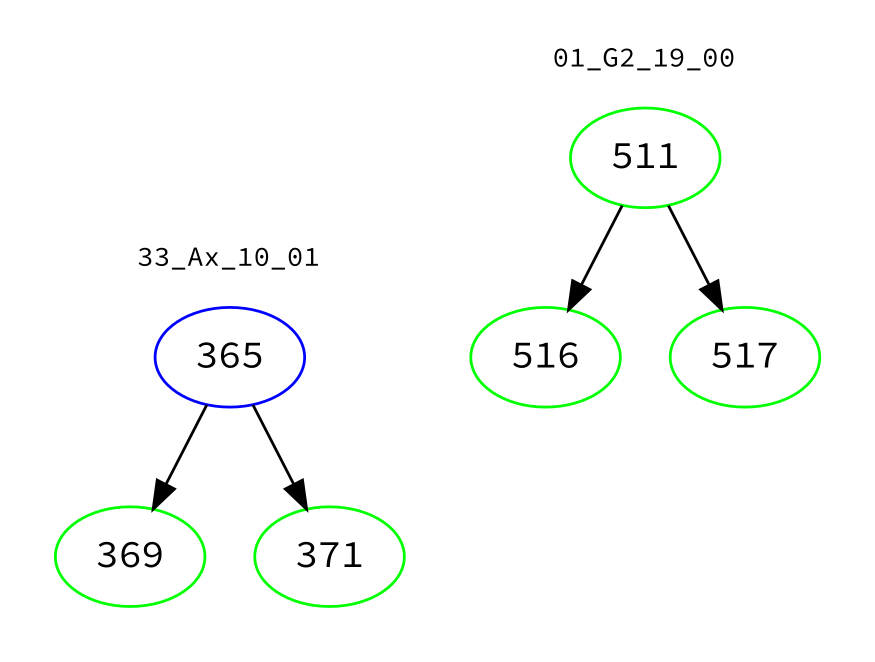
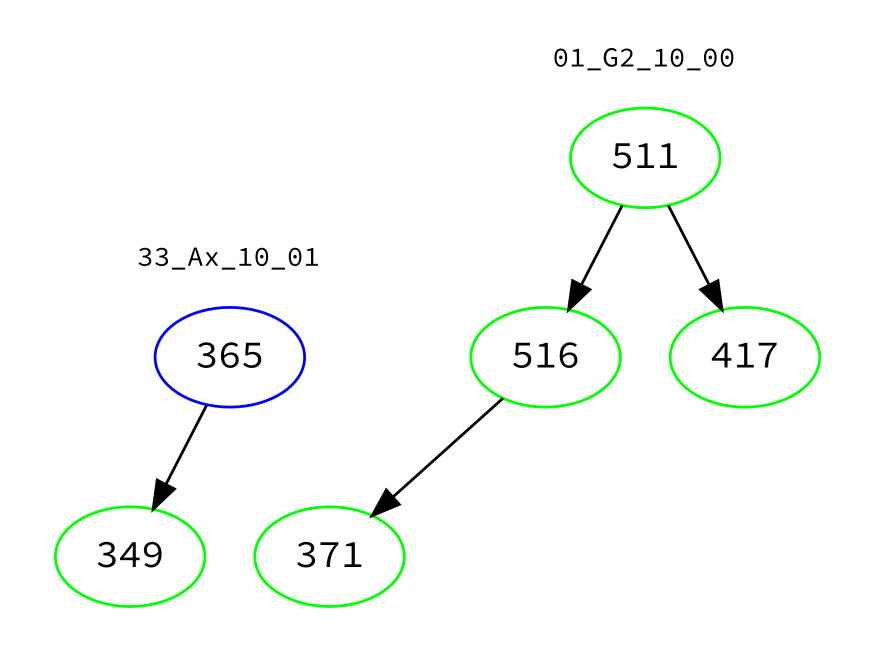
(645, 60) -> (645, 60)
(745, 357) -> (745, 357)
(273, 445) -> (448, 448)
(130, 557) -> (130, 557)
